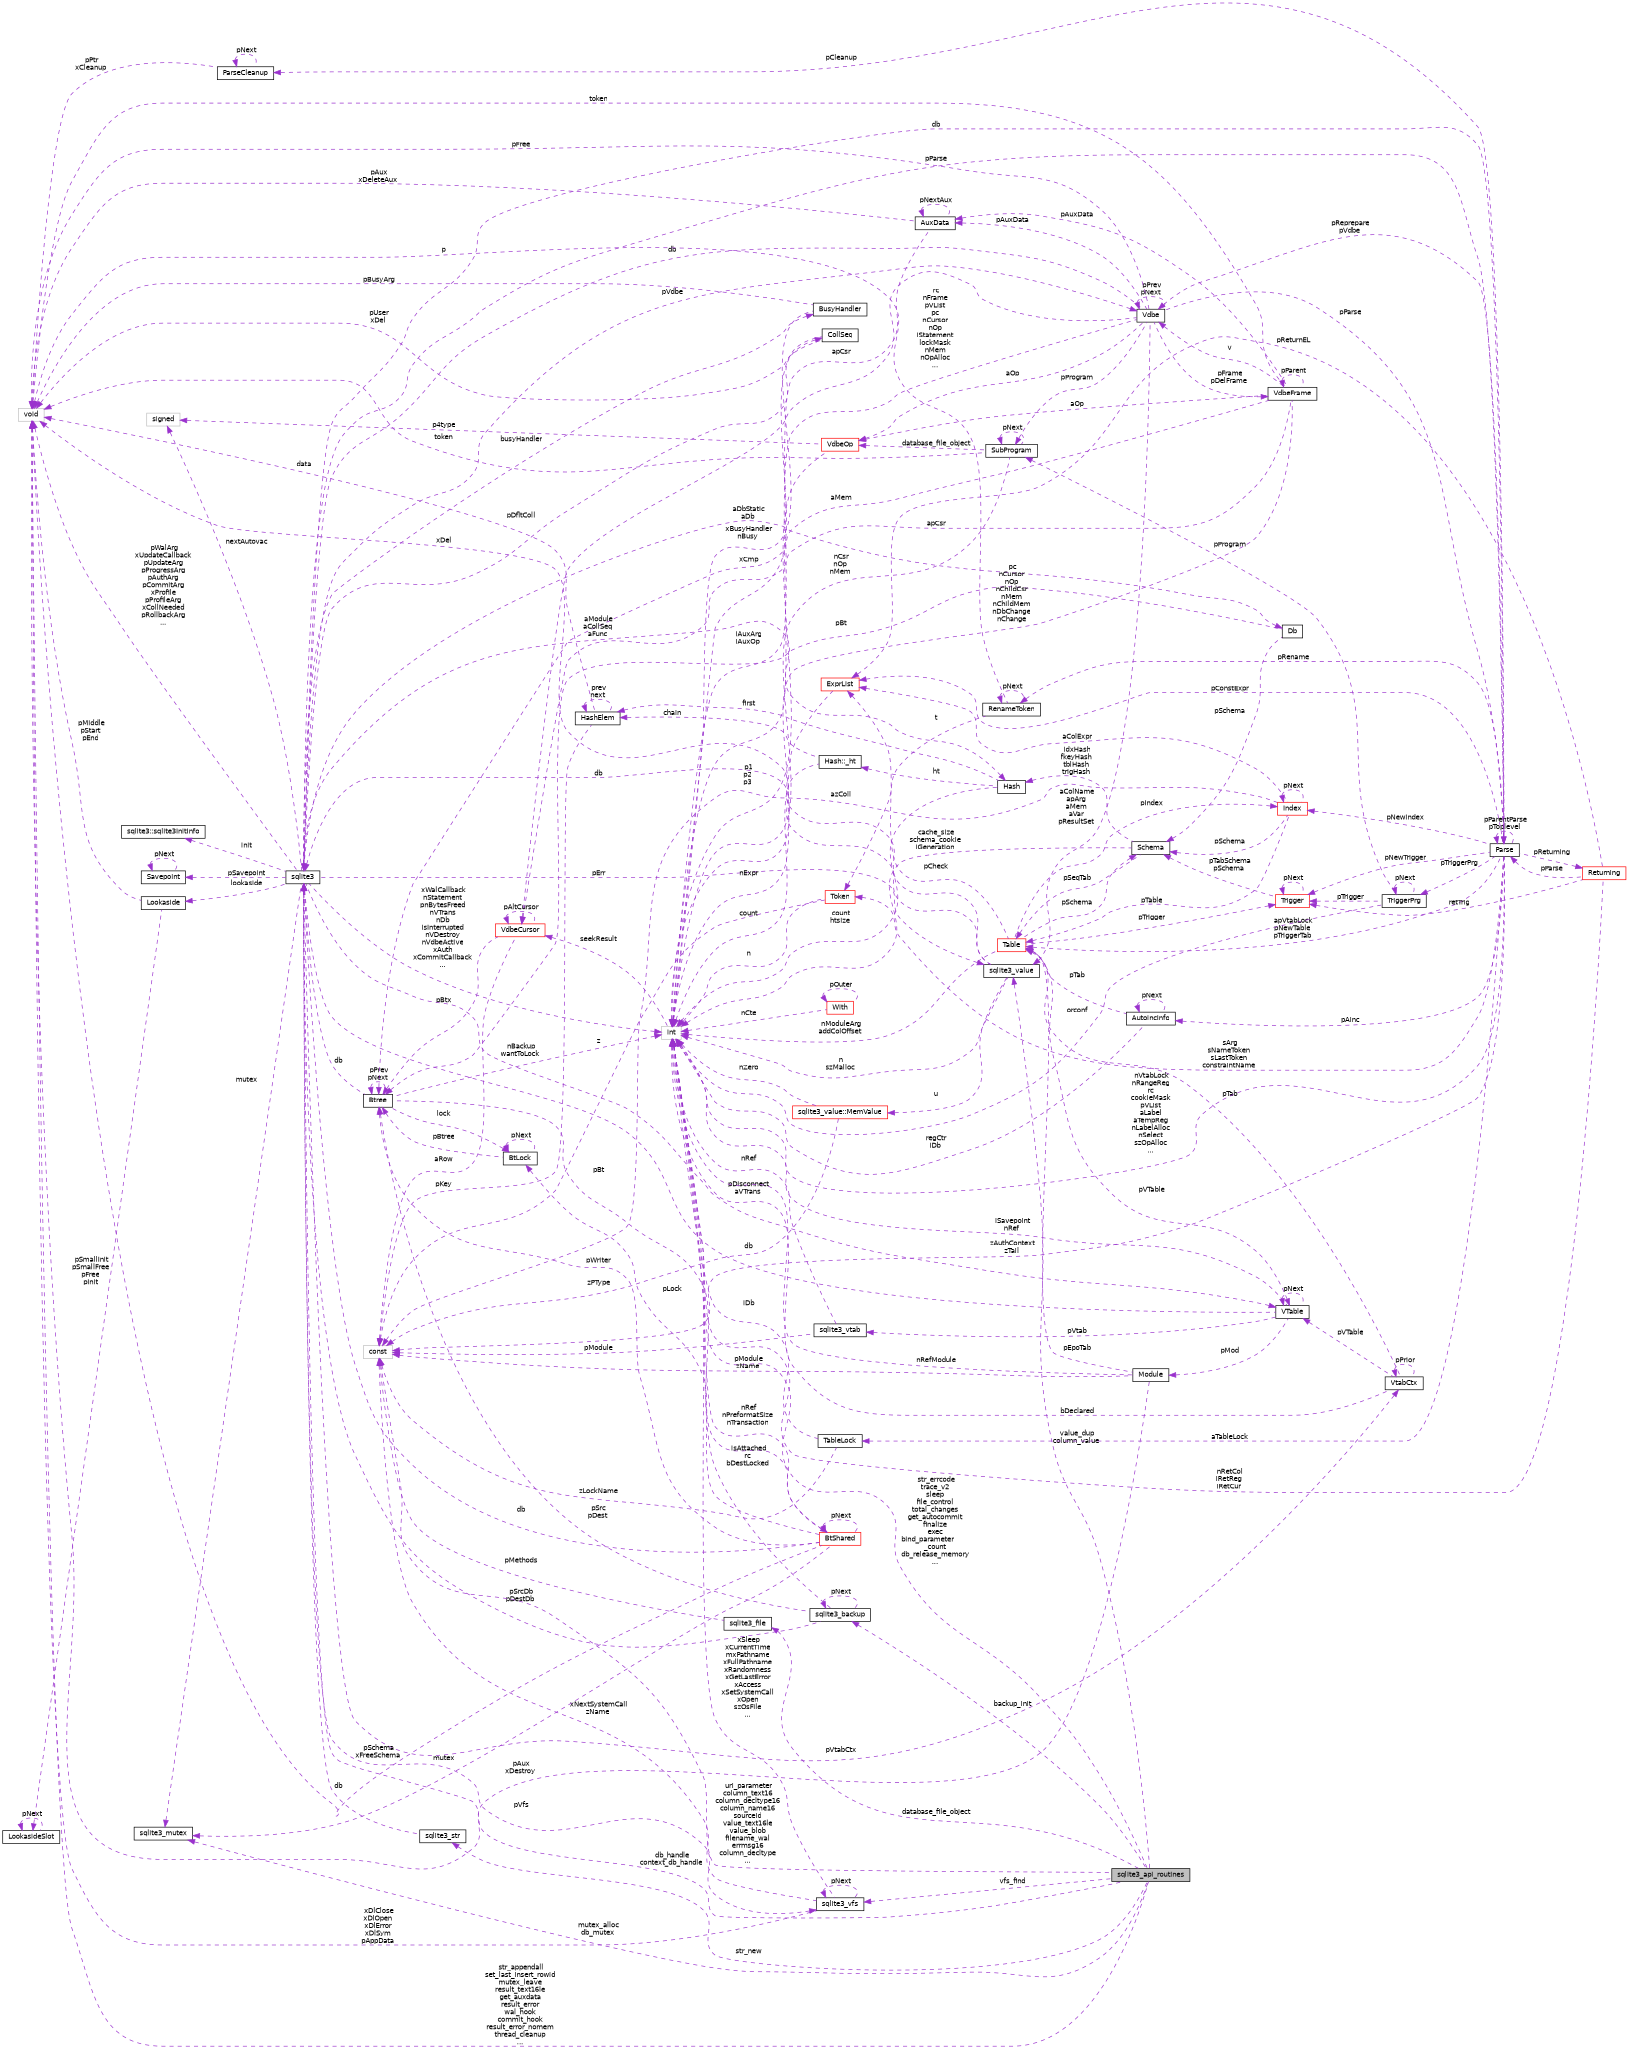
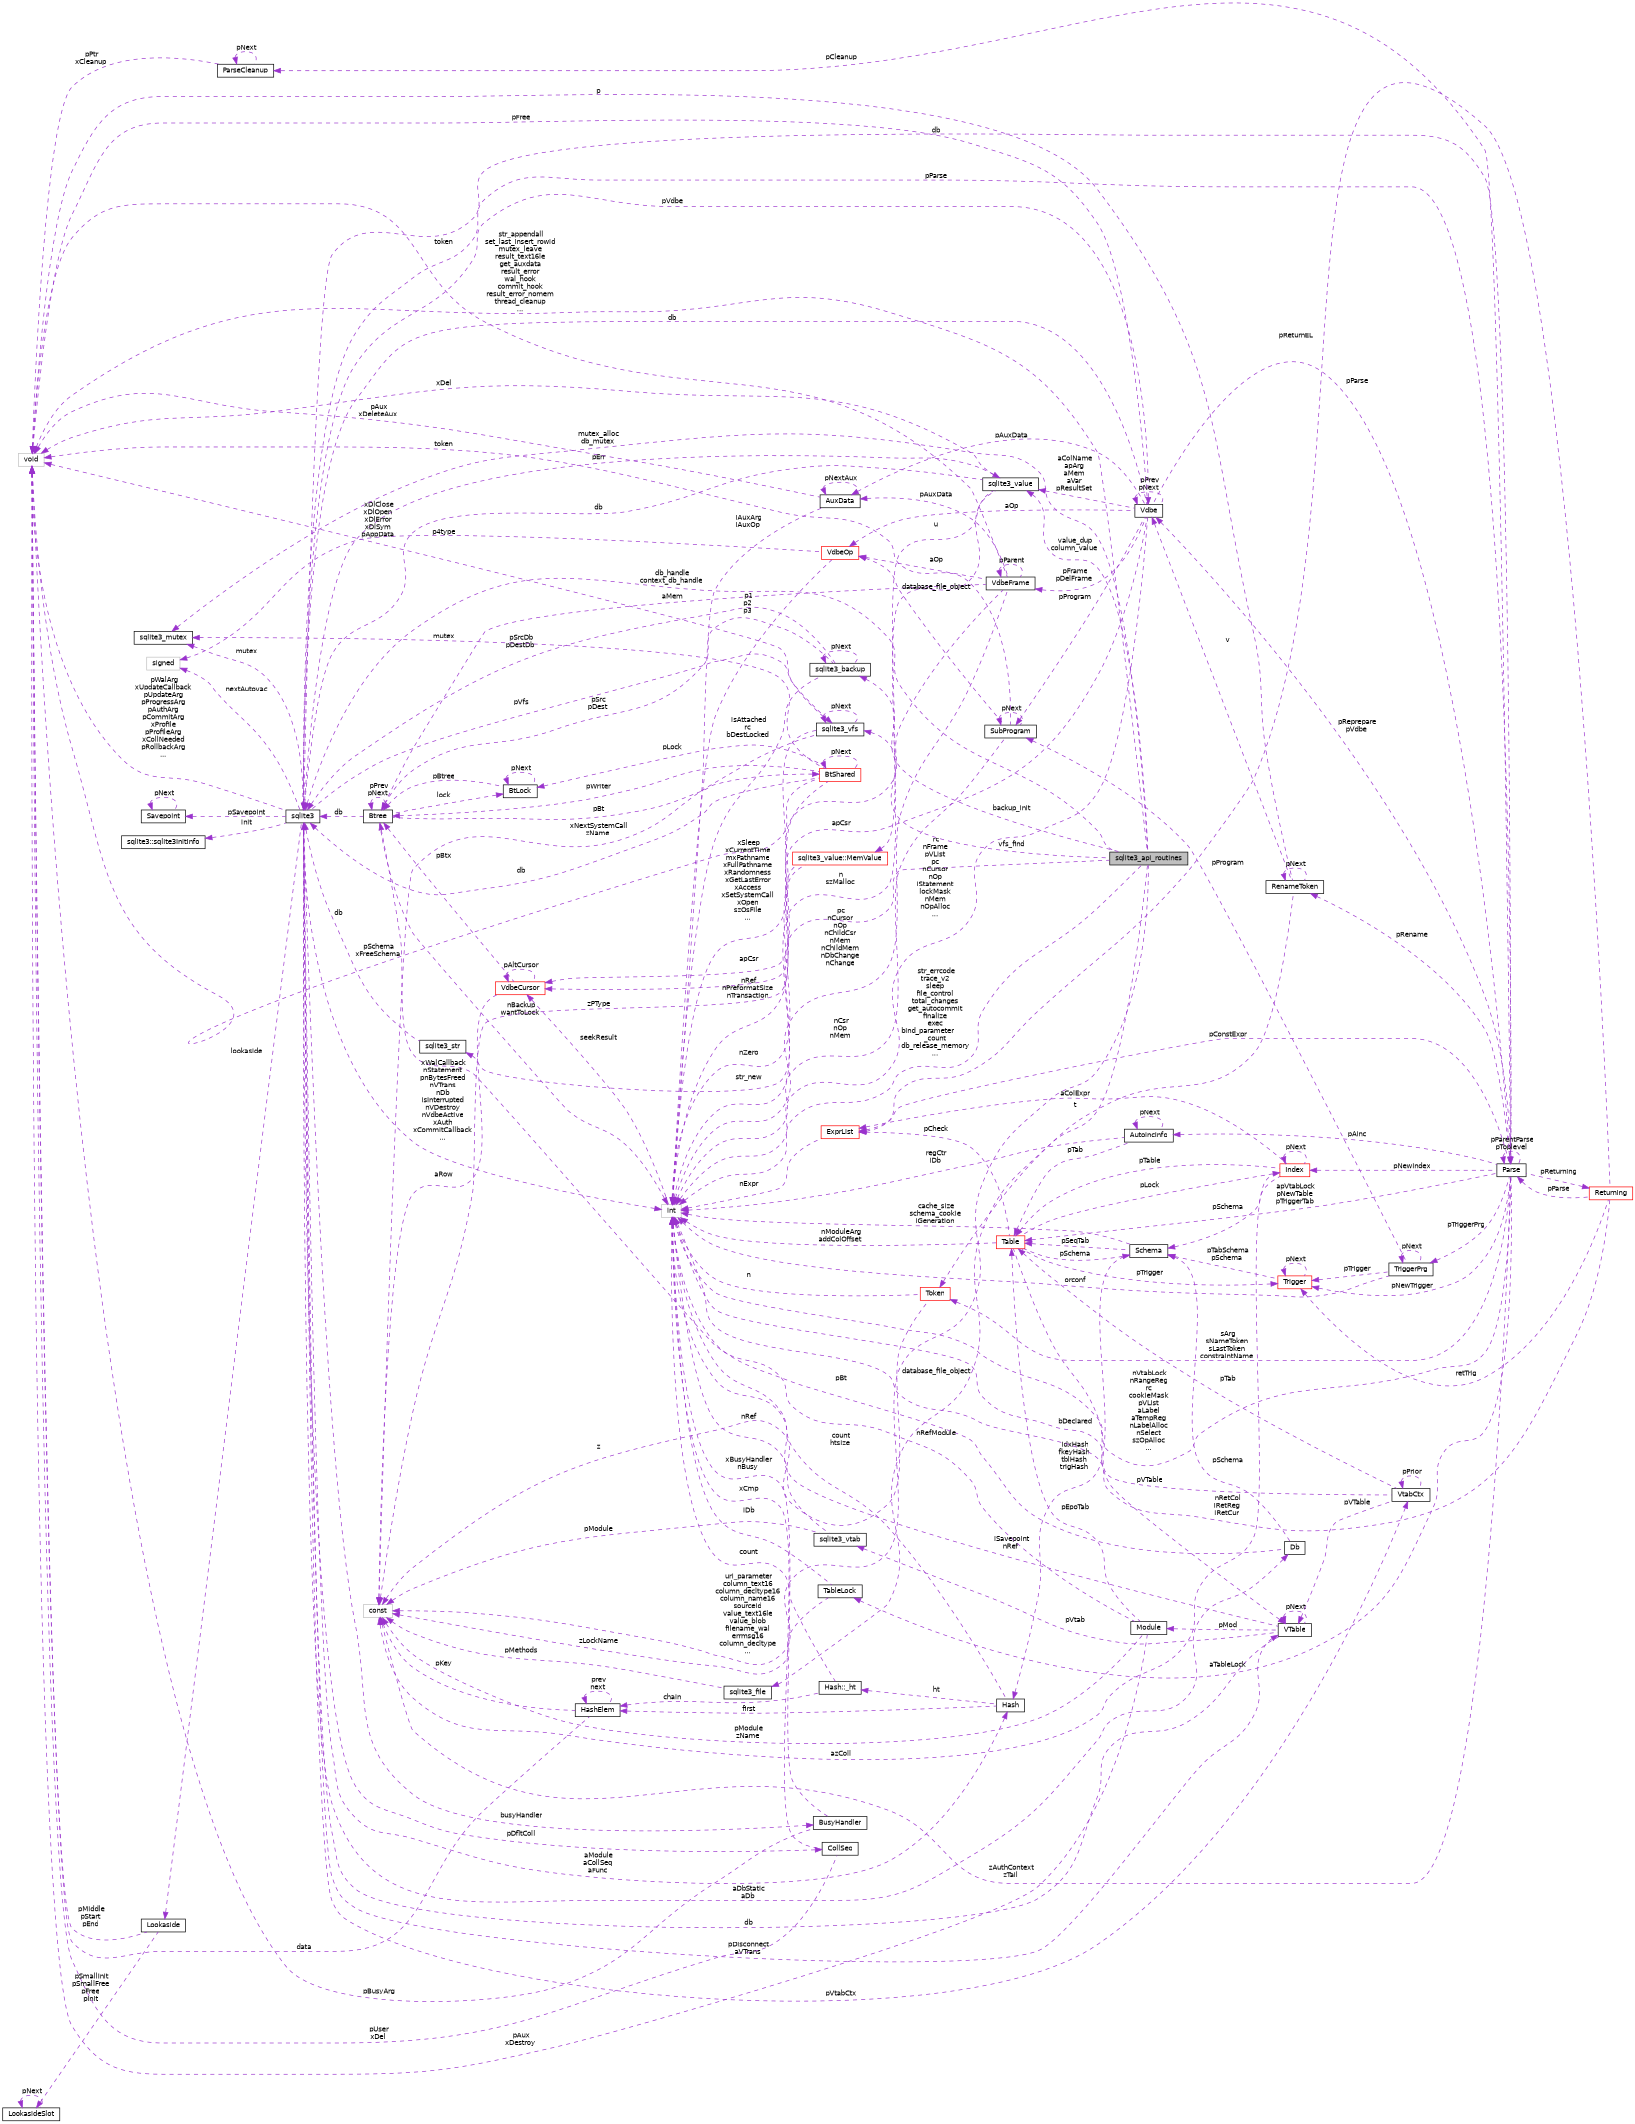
(1224, 359) -> (1223, 702)
(1151, 804) -> (1149, 1186)
(840, 1008) -> none
